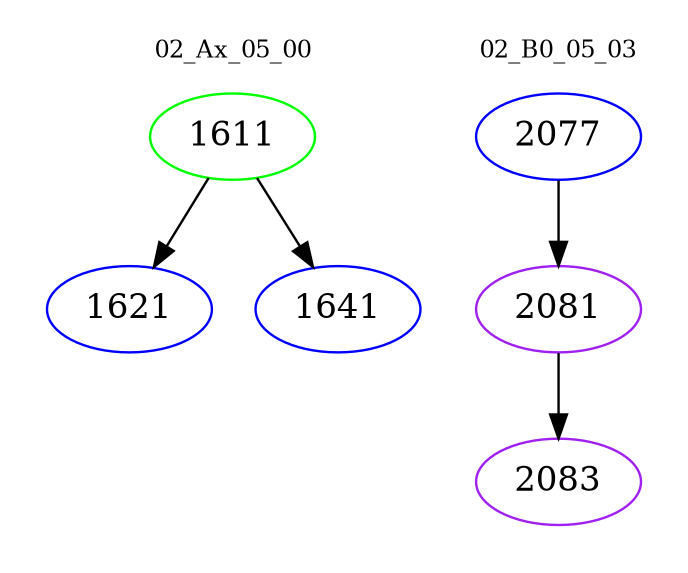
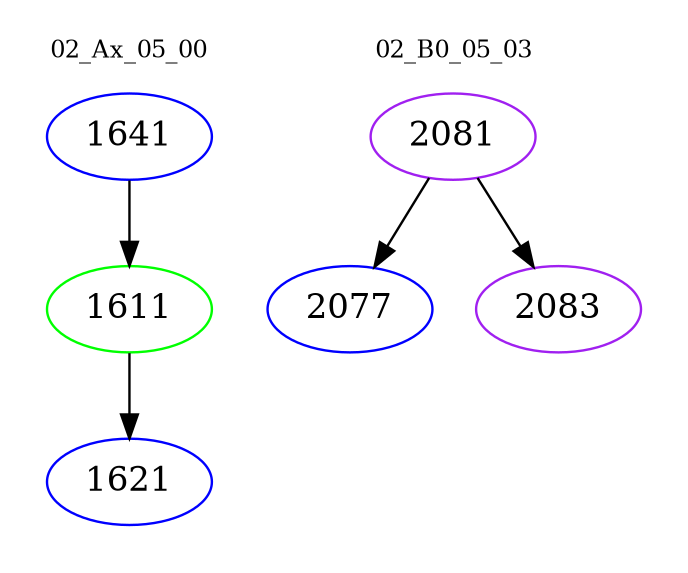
(559, 211) -> (408, 212)
(278, 212) -> (129, 211)
